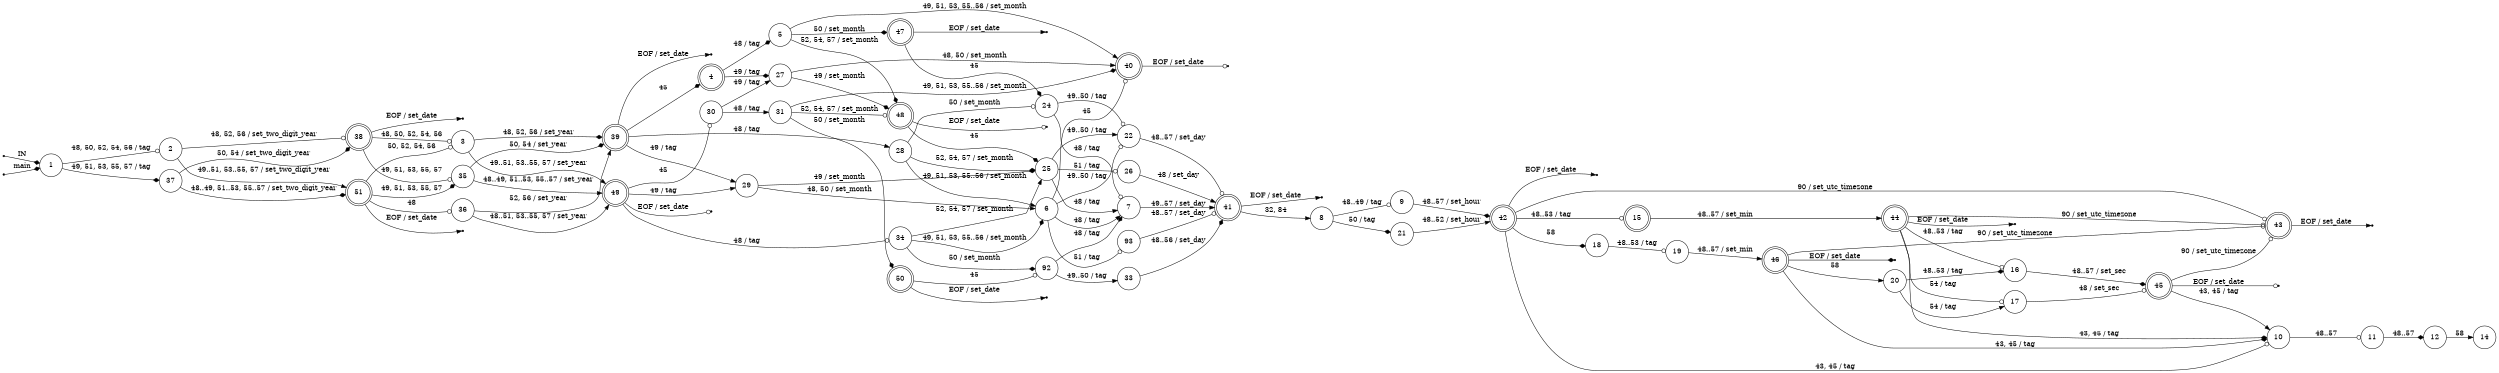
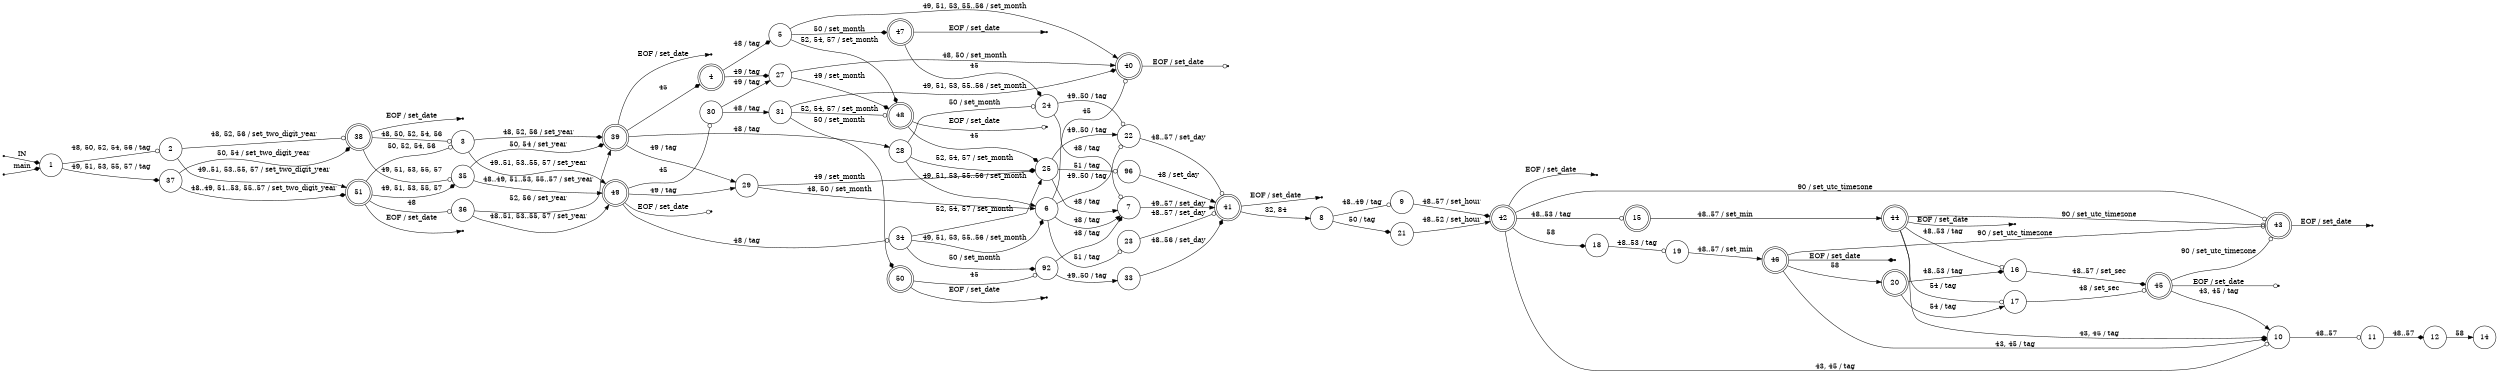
(1129, 172) -> (1129, 172)
(1129, 242) -> (1129, 242)
(1895, 281) -> (1895, 283)
